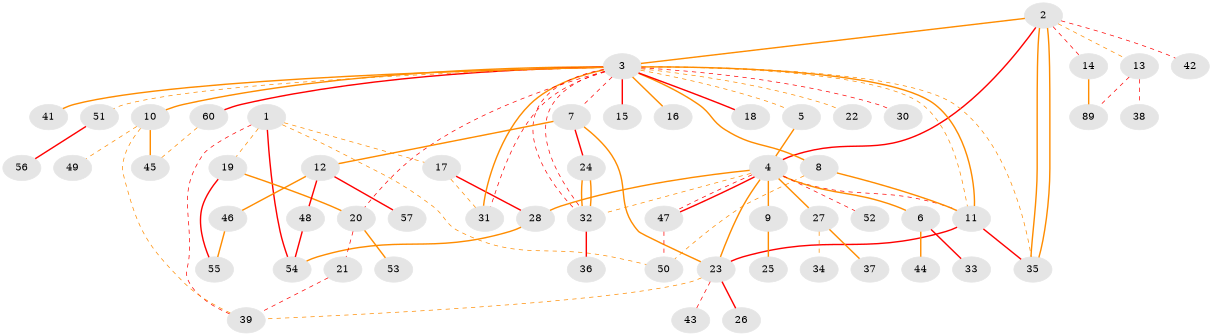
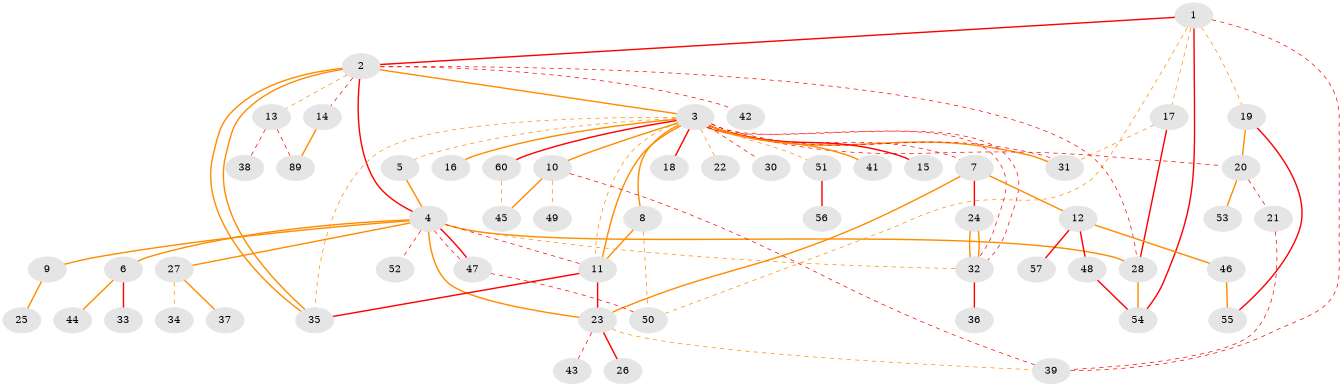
none -> (777, 41)
none -> (798, 83)
(145, 236) -> (815, 271)
